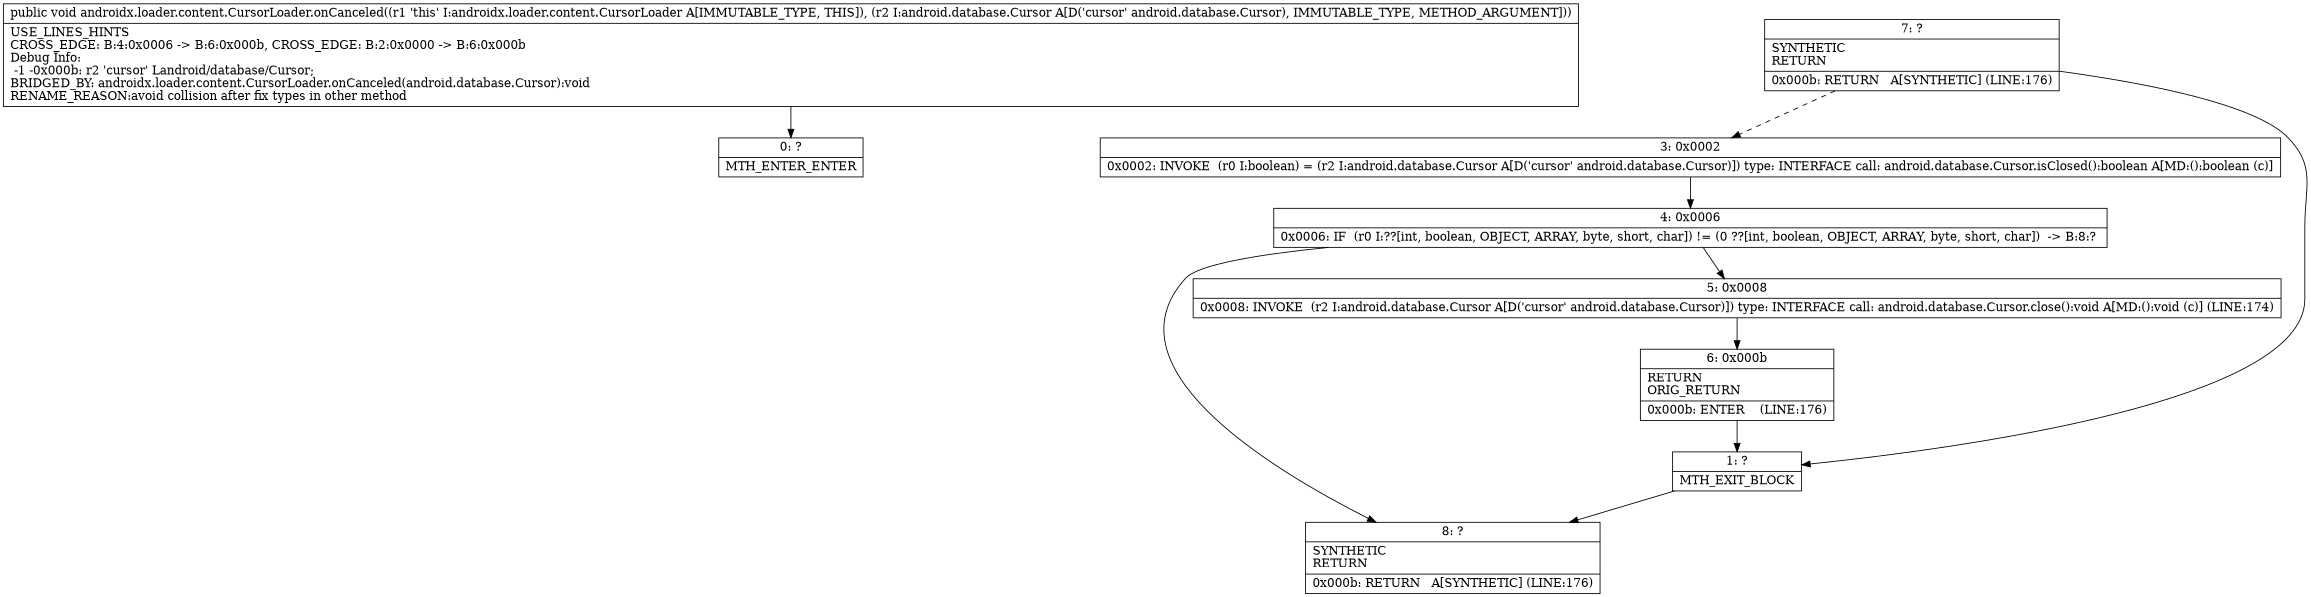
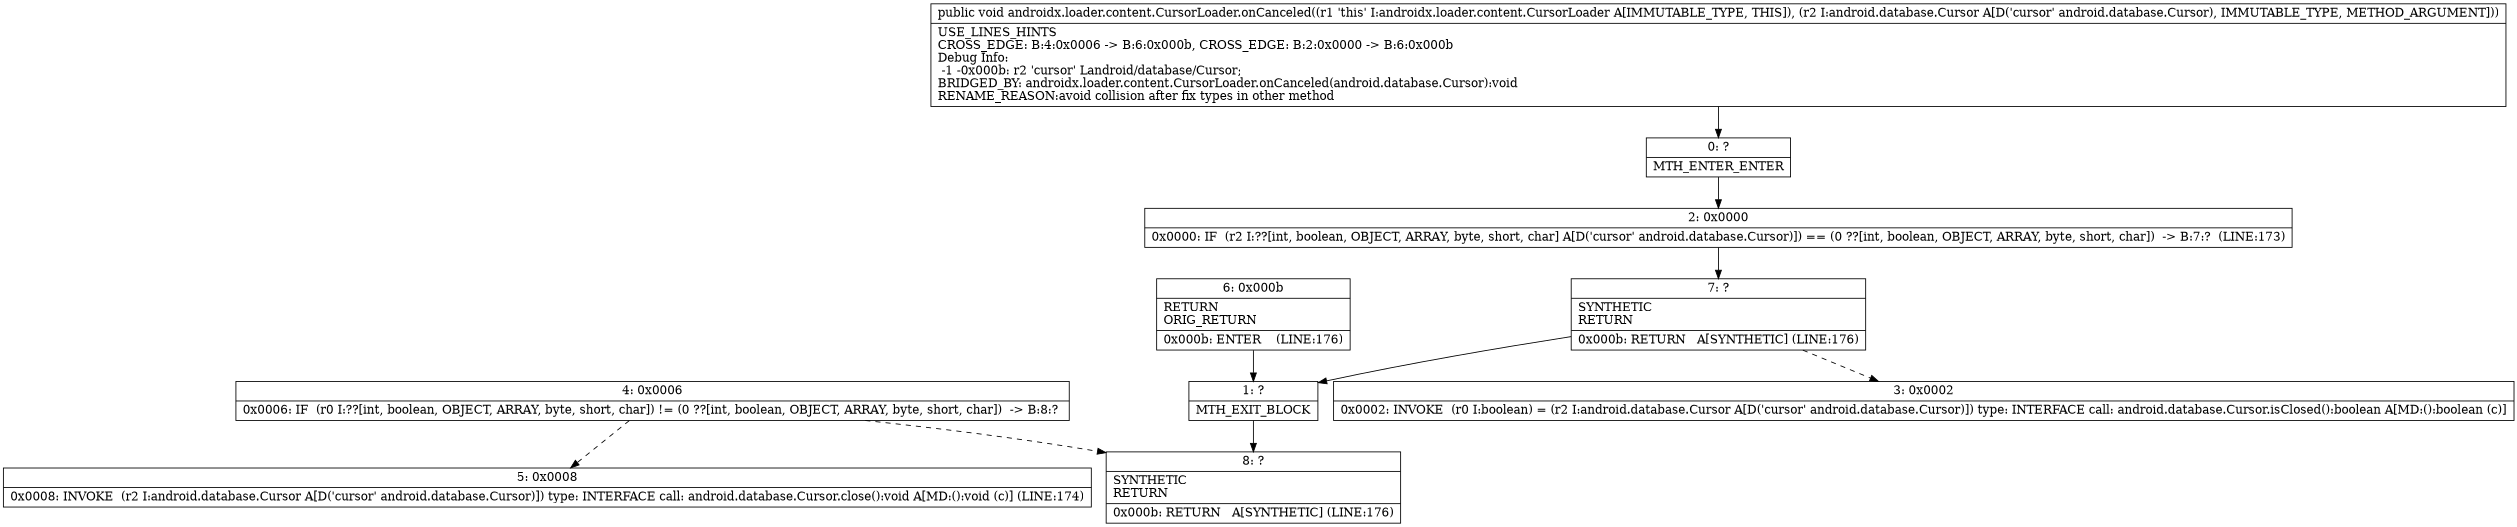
(1690, 188) -> none
none -> (1718, 228)
(1711, 260) -> (603, 442)
(1737, 329) -> none
(1177, 369) -> (982, 434)
